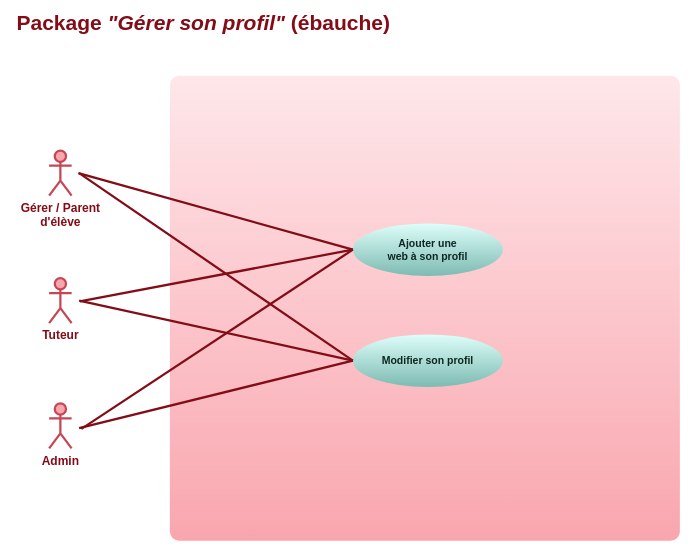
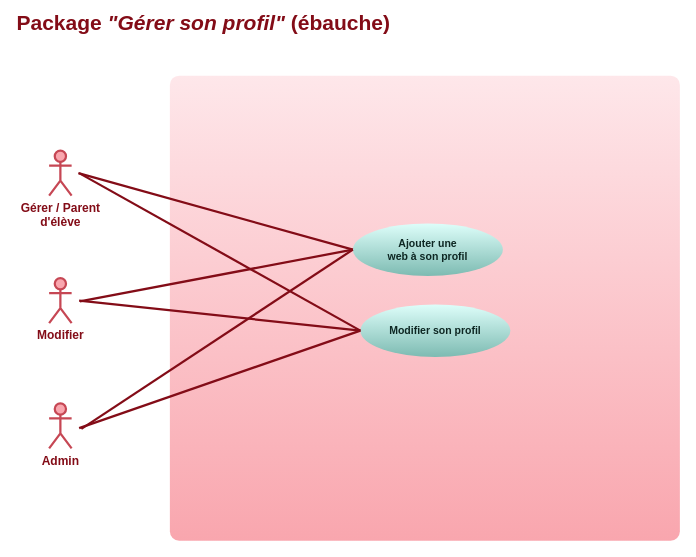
(61, 334) -> (61, 334)
(428, 360) -> (435, 330)
